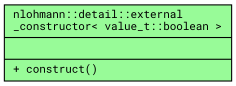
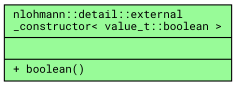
(56, 70) -> (49, 70)
